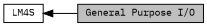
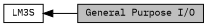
(24, 13) -> (24, 13)
